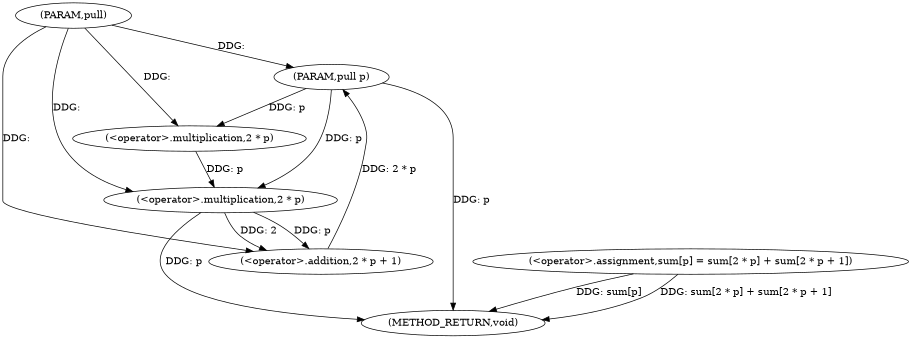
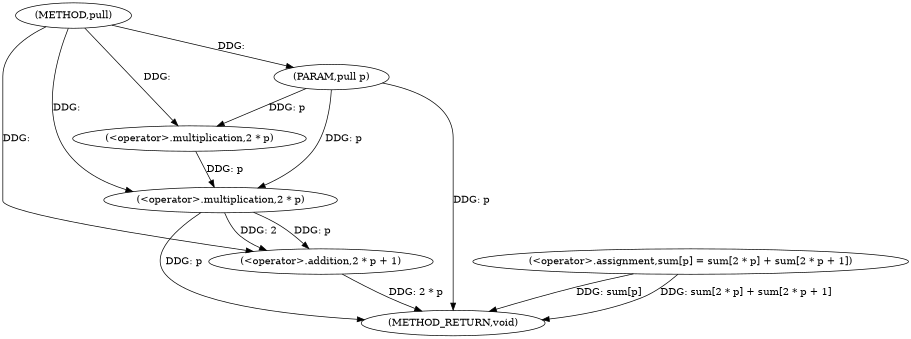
(74, 16) -> (74, 16)
(360, 172) -> (378, 293)
